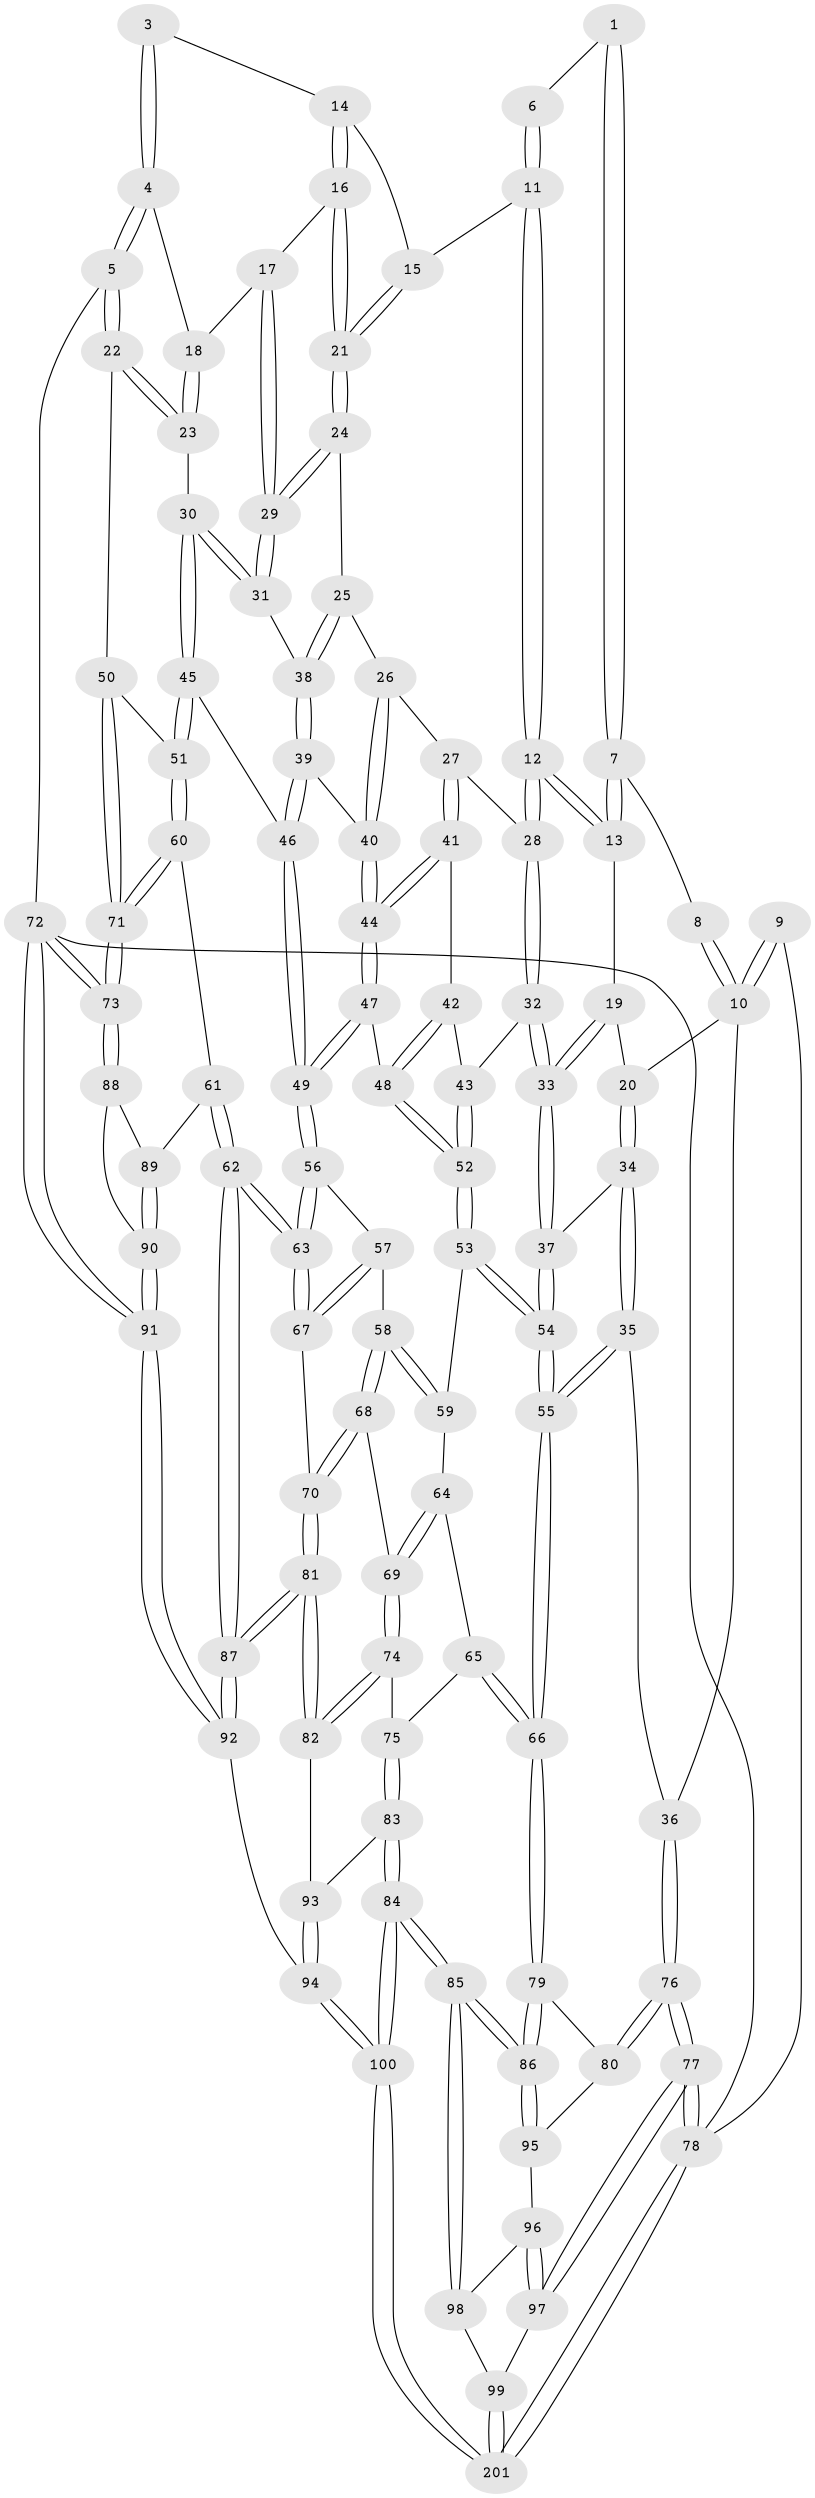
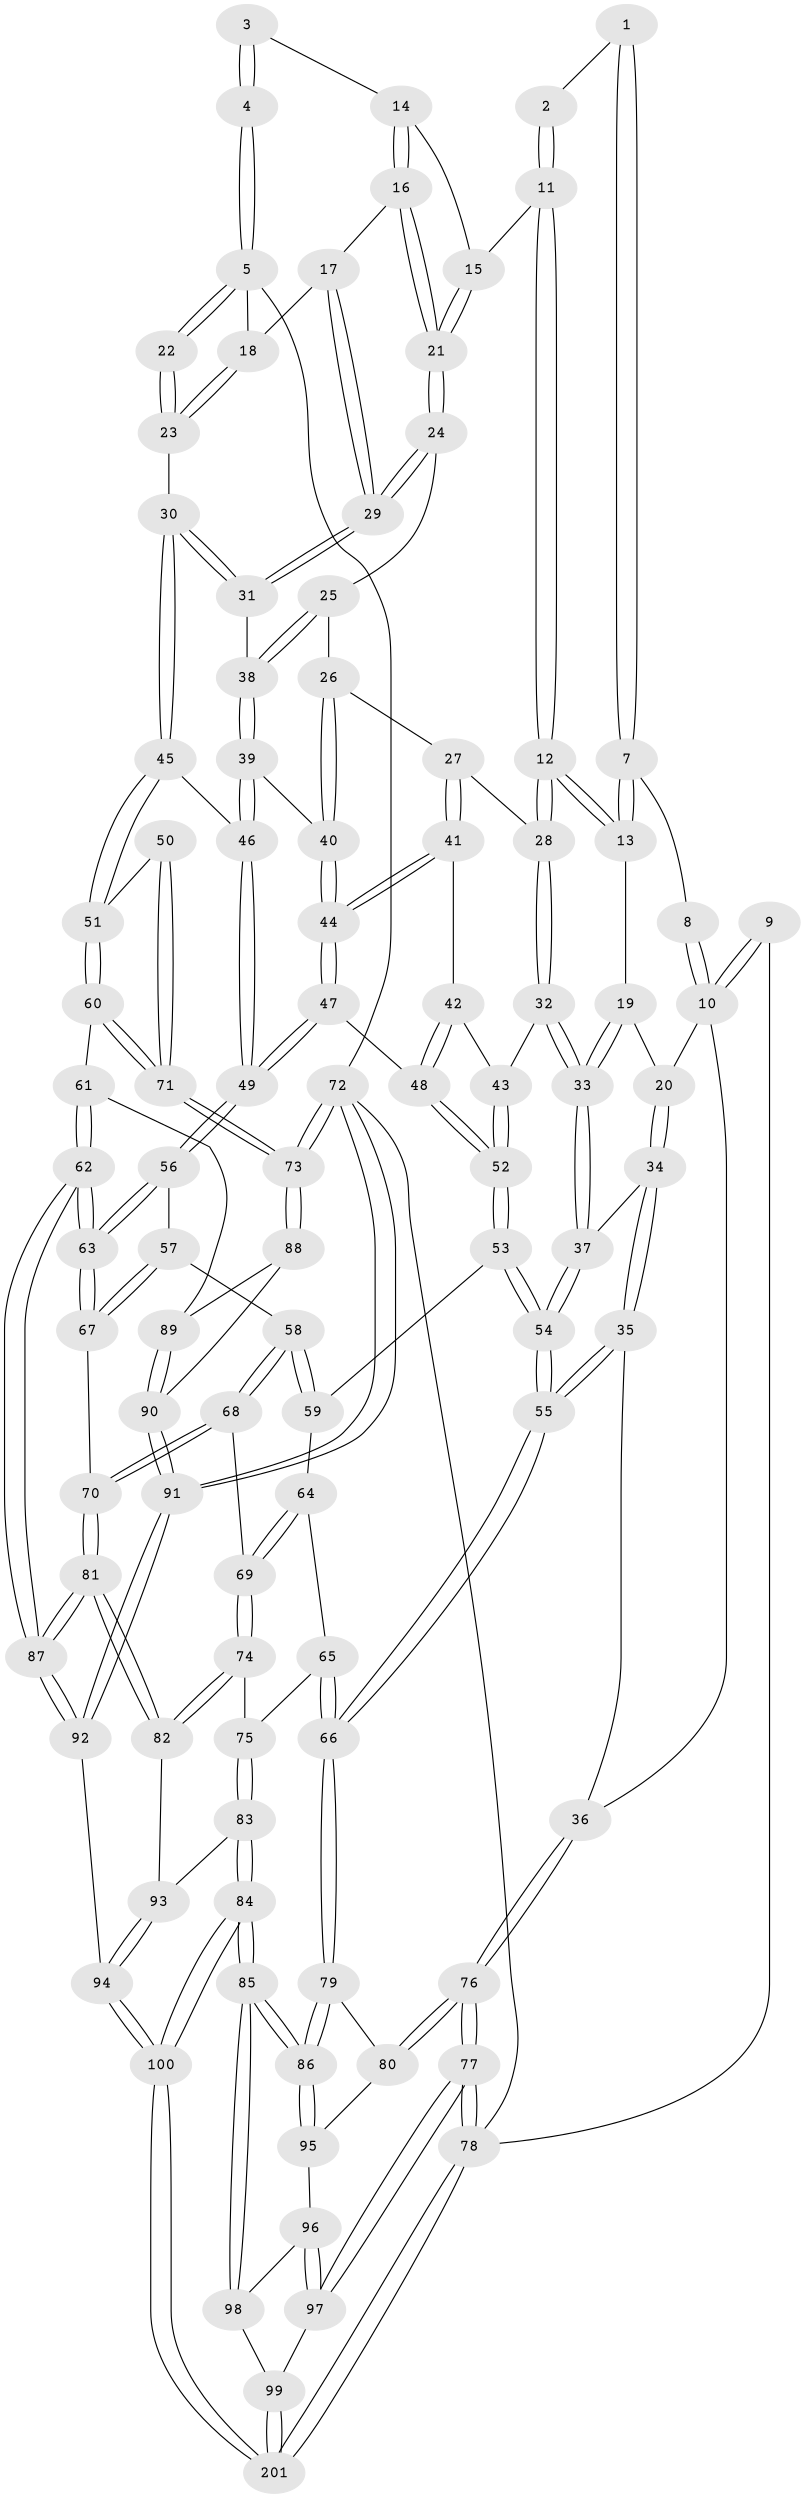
(533, 107) -> (546, 107)
(171, 270) -> (248, 311)
(109, 514) -> none
